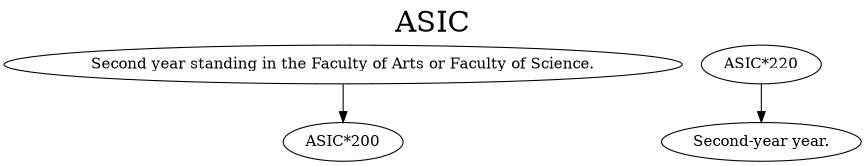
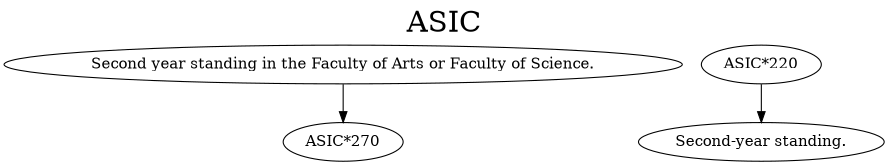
(343, 142) -> (343, 142)
(761, 142) -> (761, 142)
